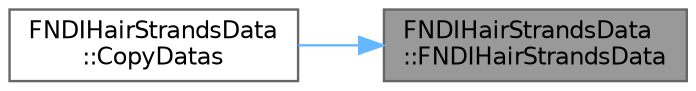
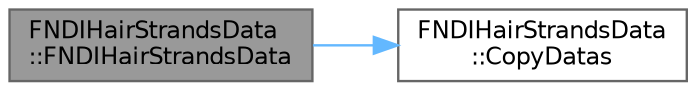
(328, 45) -> (343, 45)
